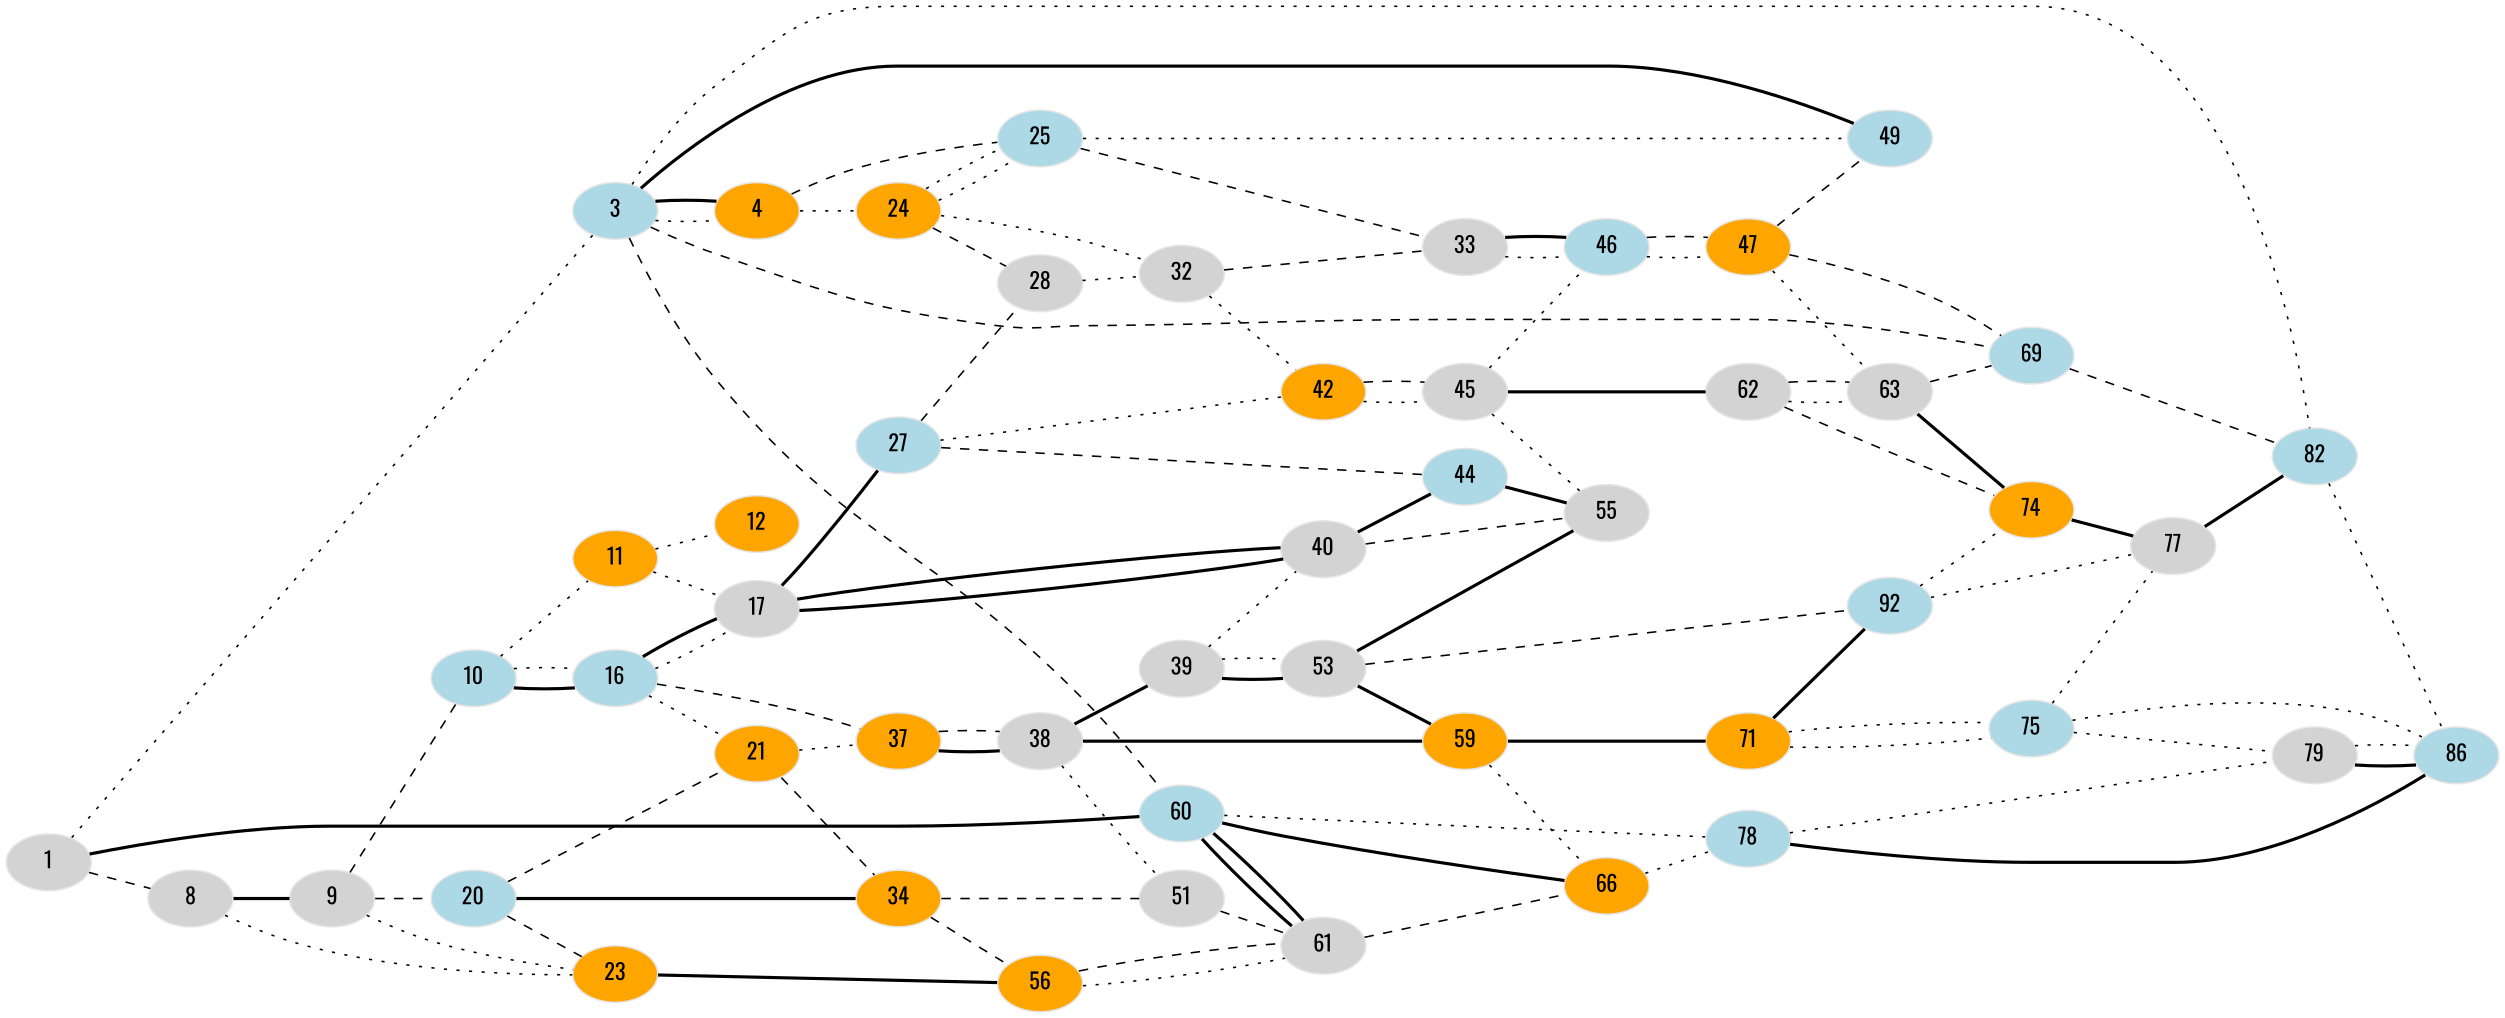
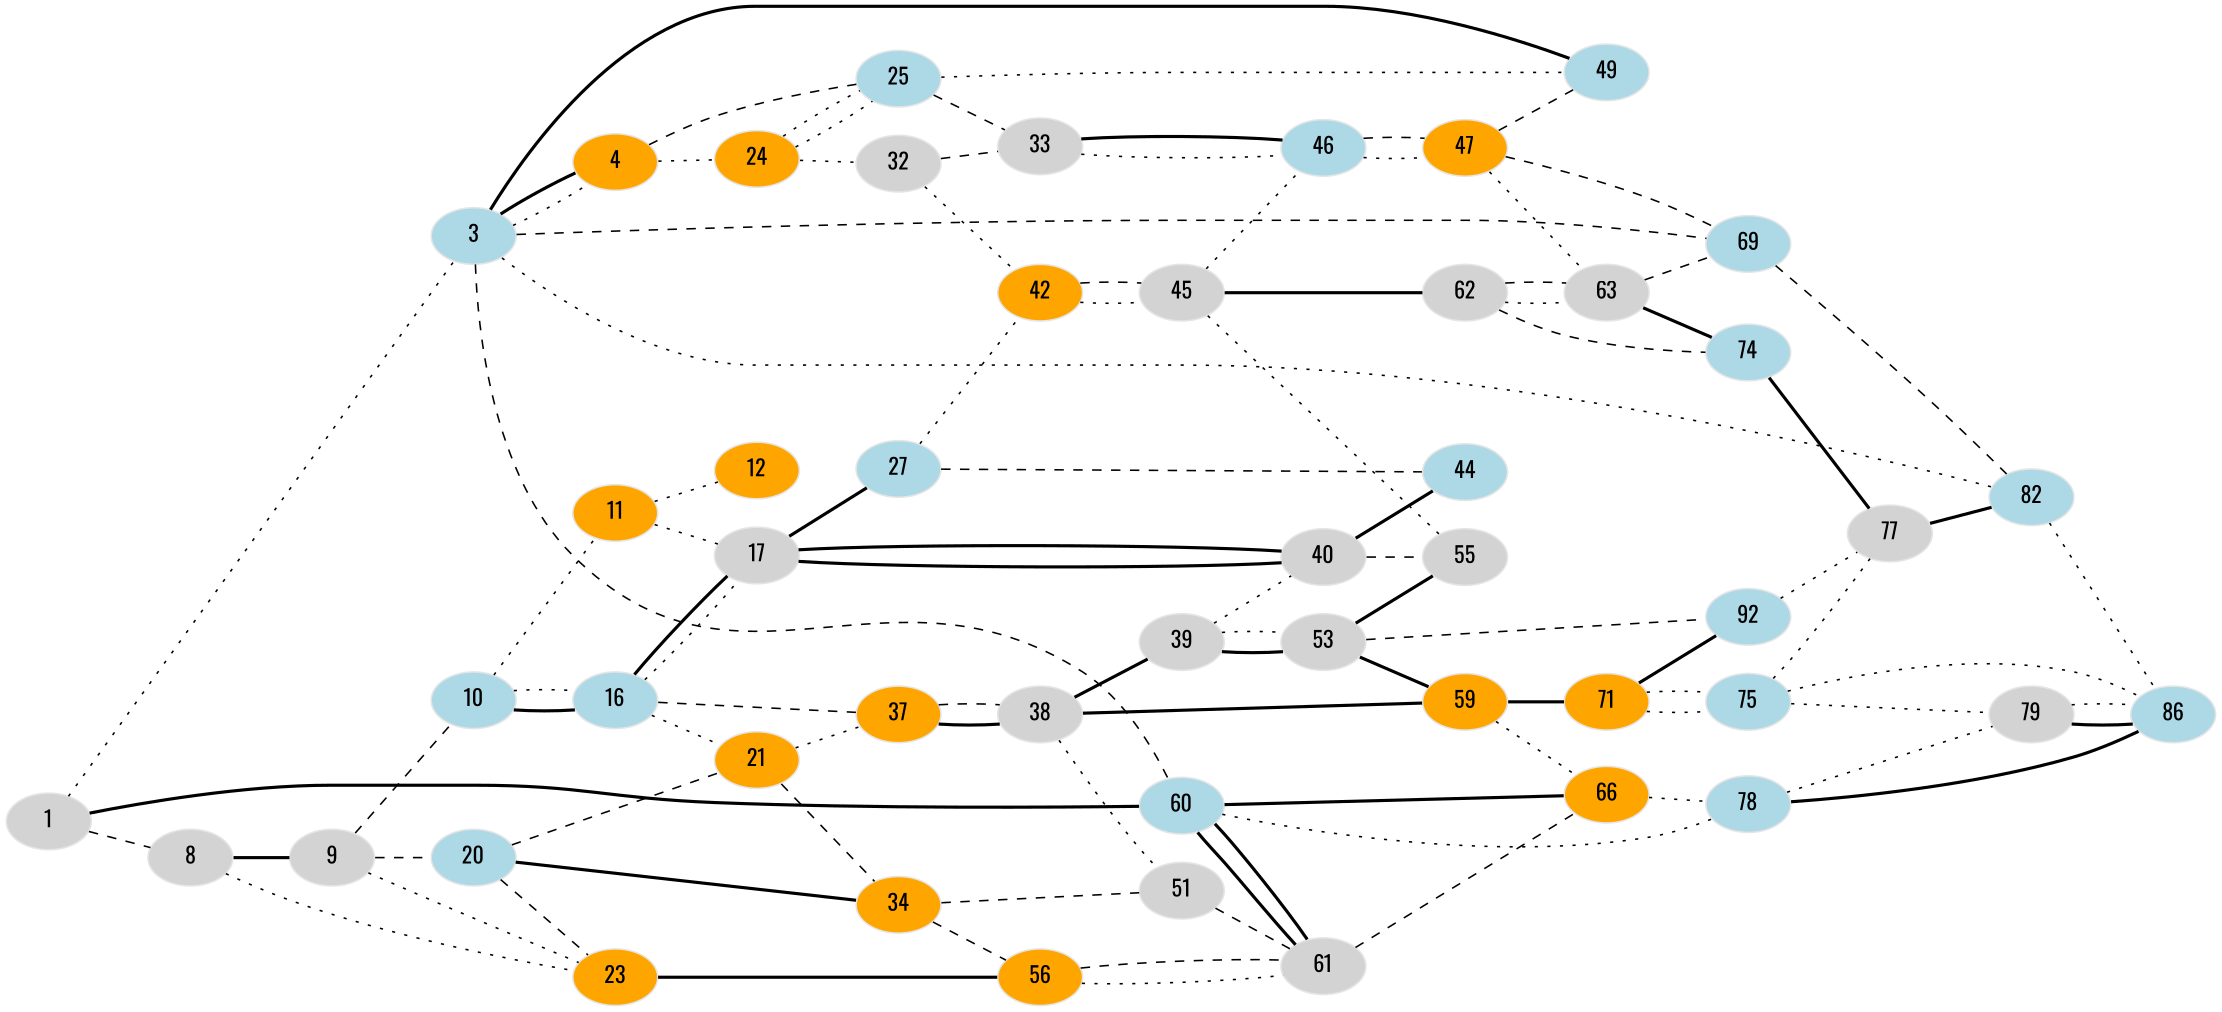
(1040, 283) -> none
(1536, 495) -> none
(2032, 510) -> (1748, 352)
(1960, 558) -> none
